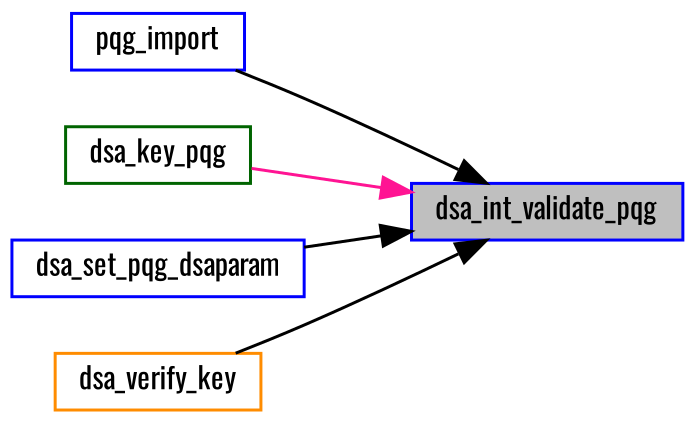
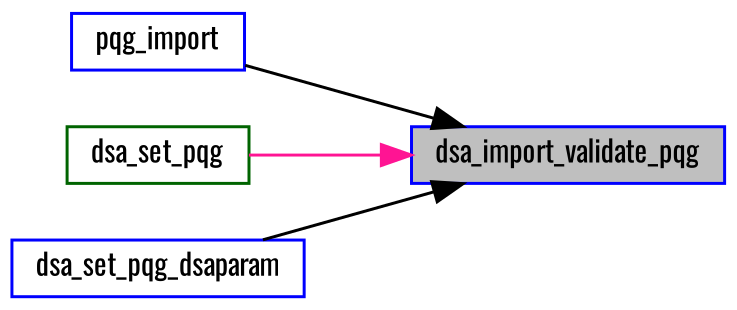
(158, 155) -> (158, 155)
(547, 212) -> (568, 155)
(158, 382) -> none
